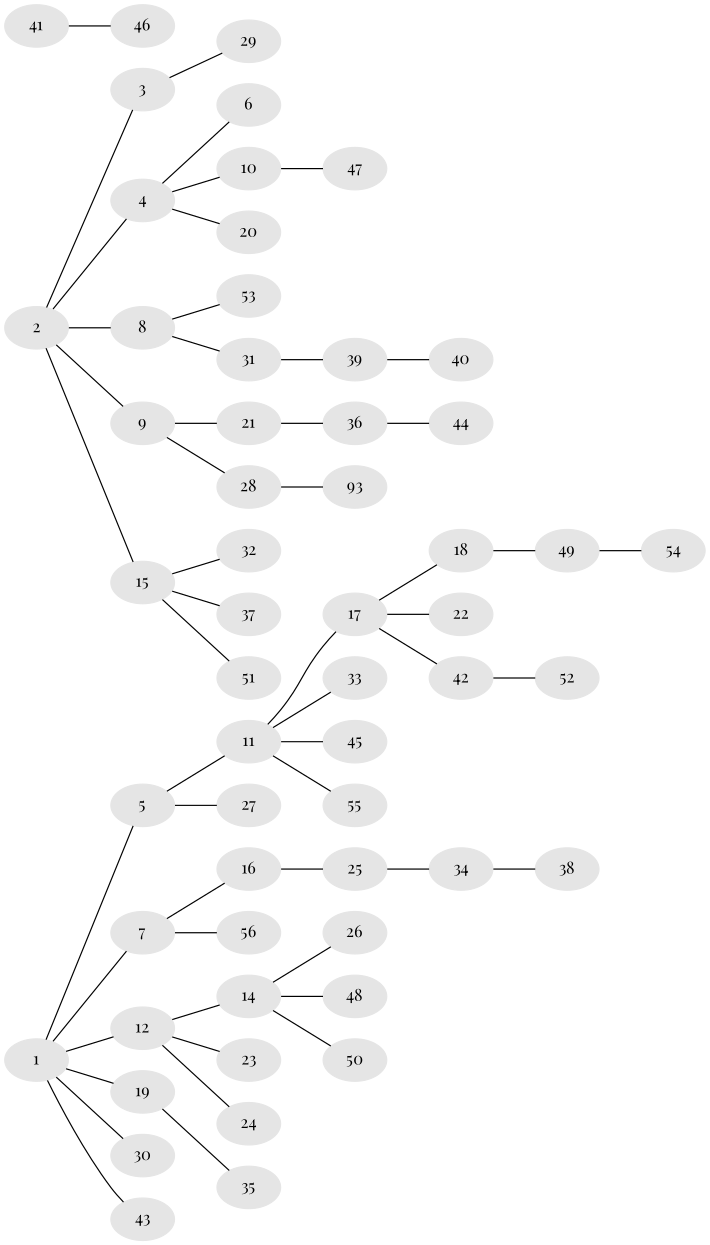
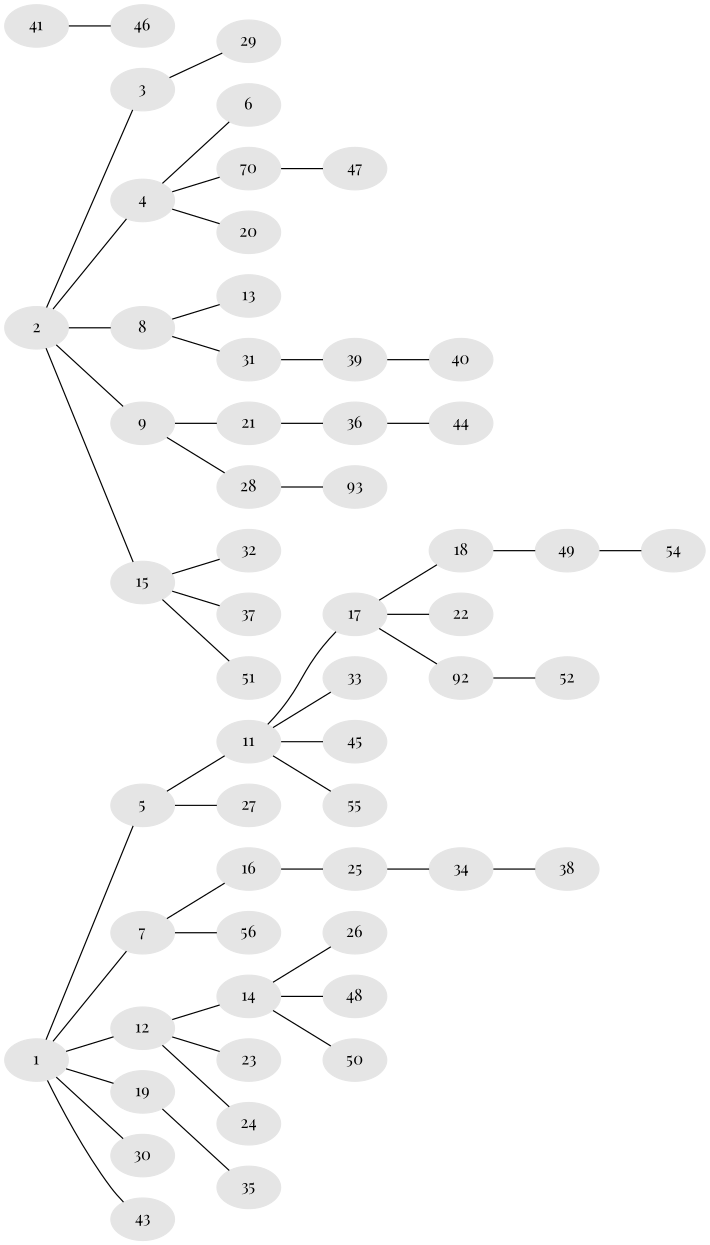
(249, 169) -> (249, 169)
(249, 296) -> (249, 296)
(461, 678) -> (461, 678)
